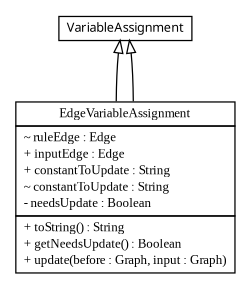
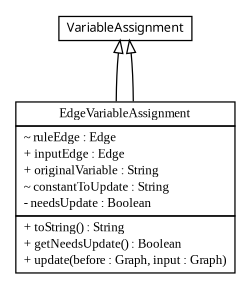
(98, 170) -> (92, 170)
